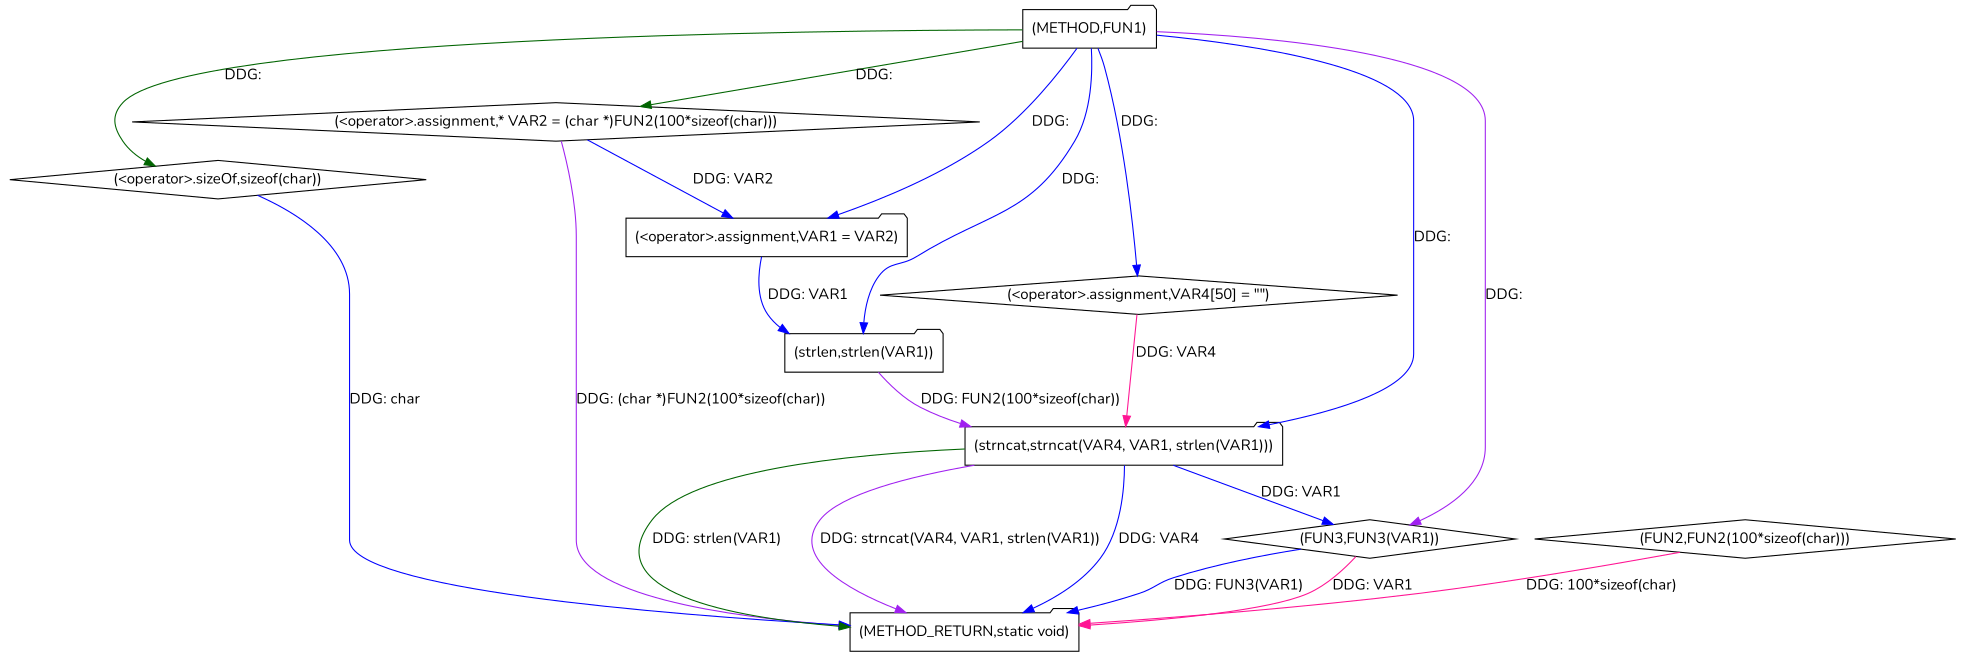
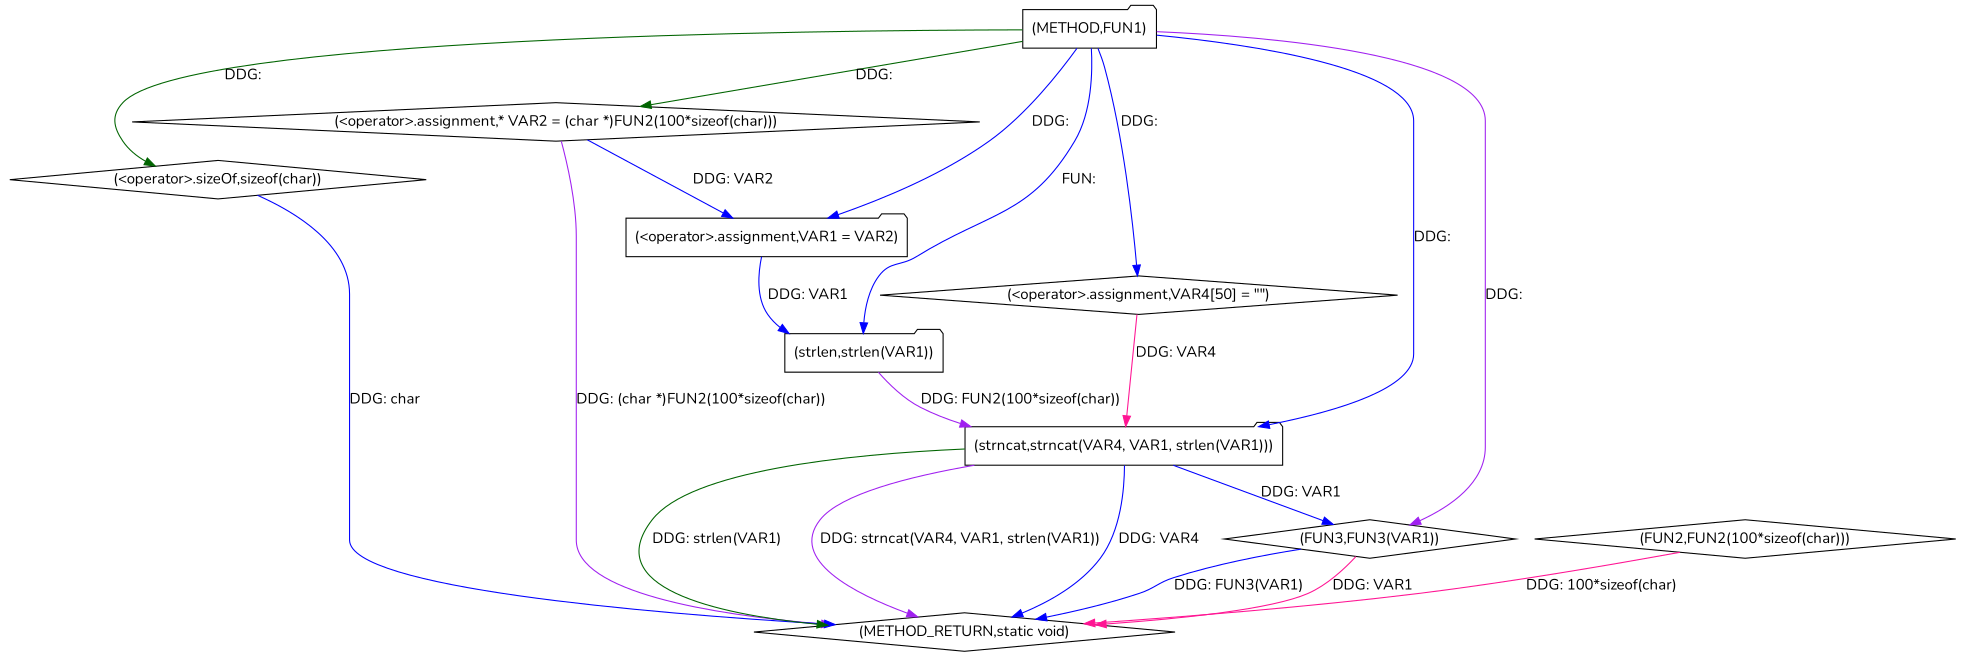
(1083, 180) -> (1081, 180)
(964, 632) -> (964, 632)
